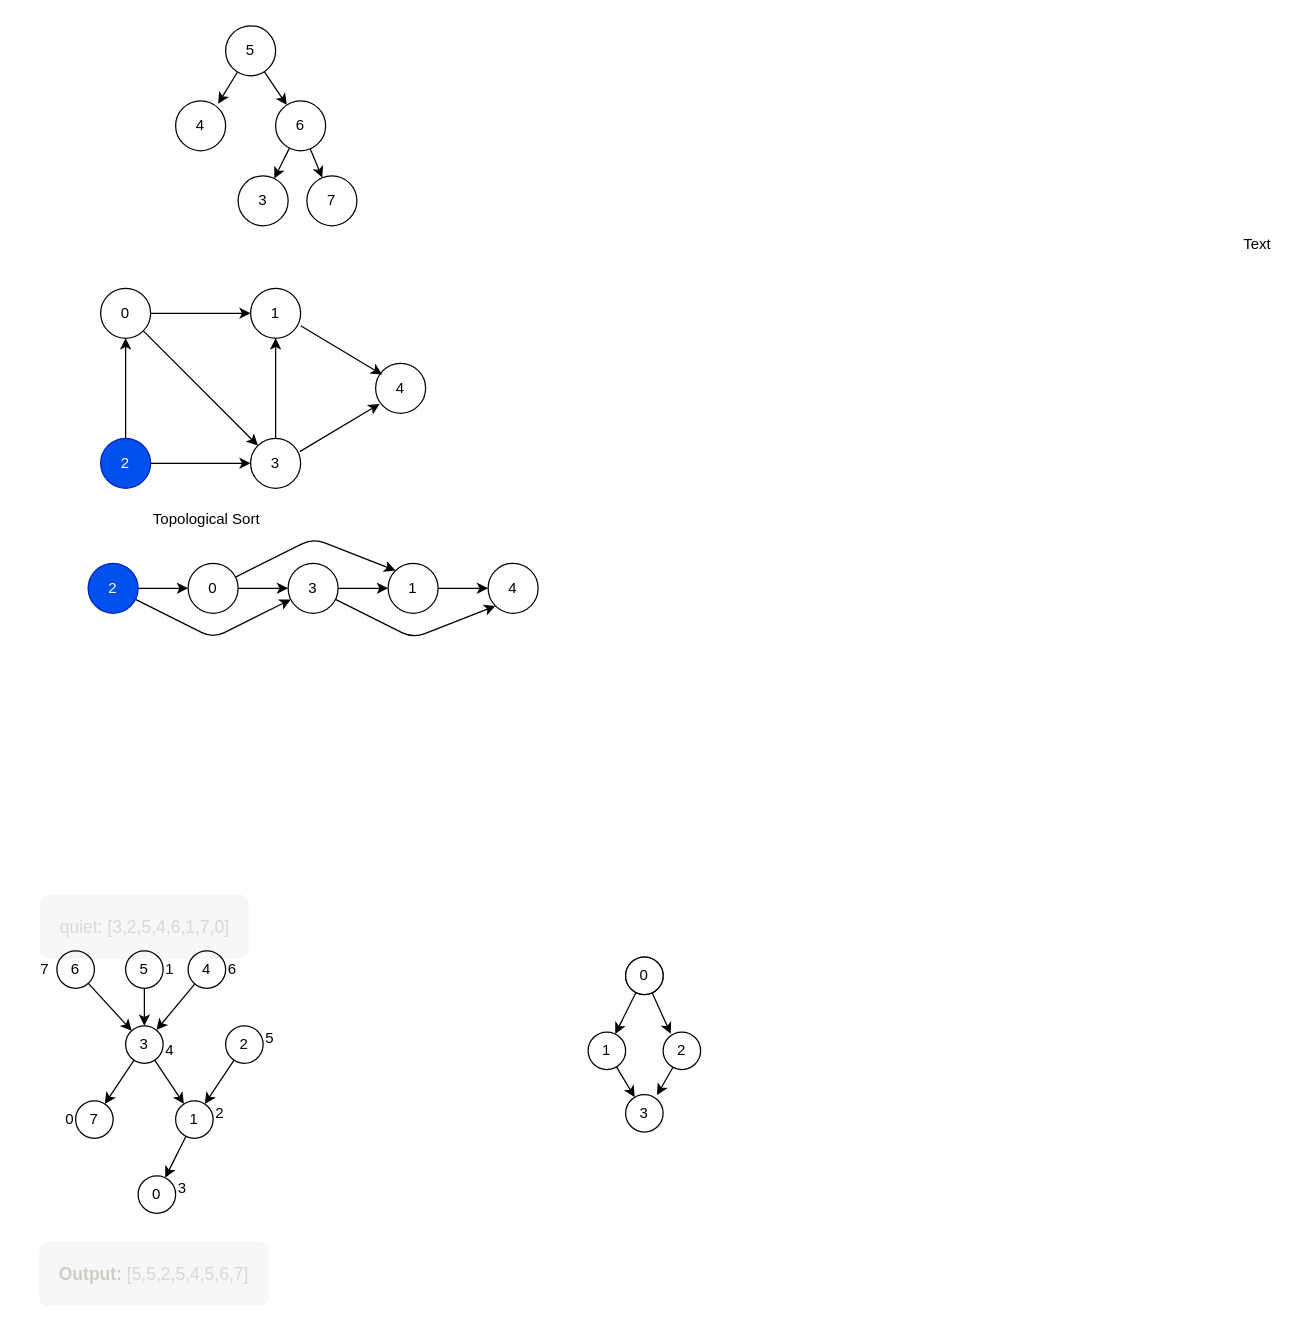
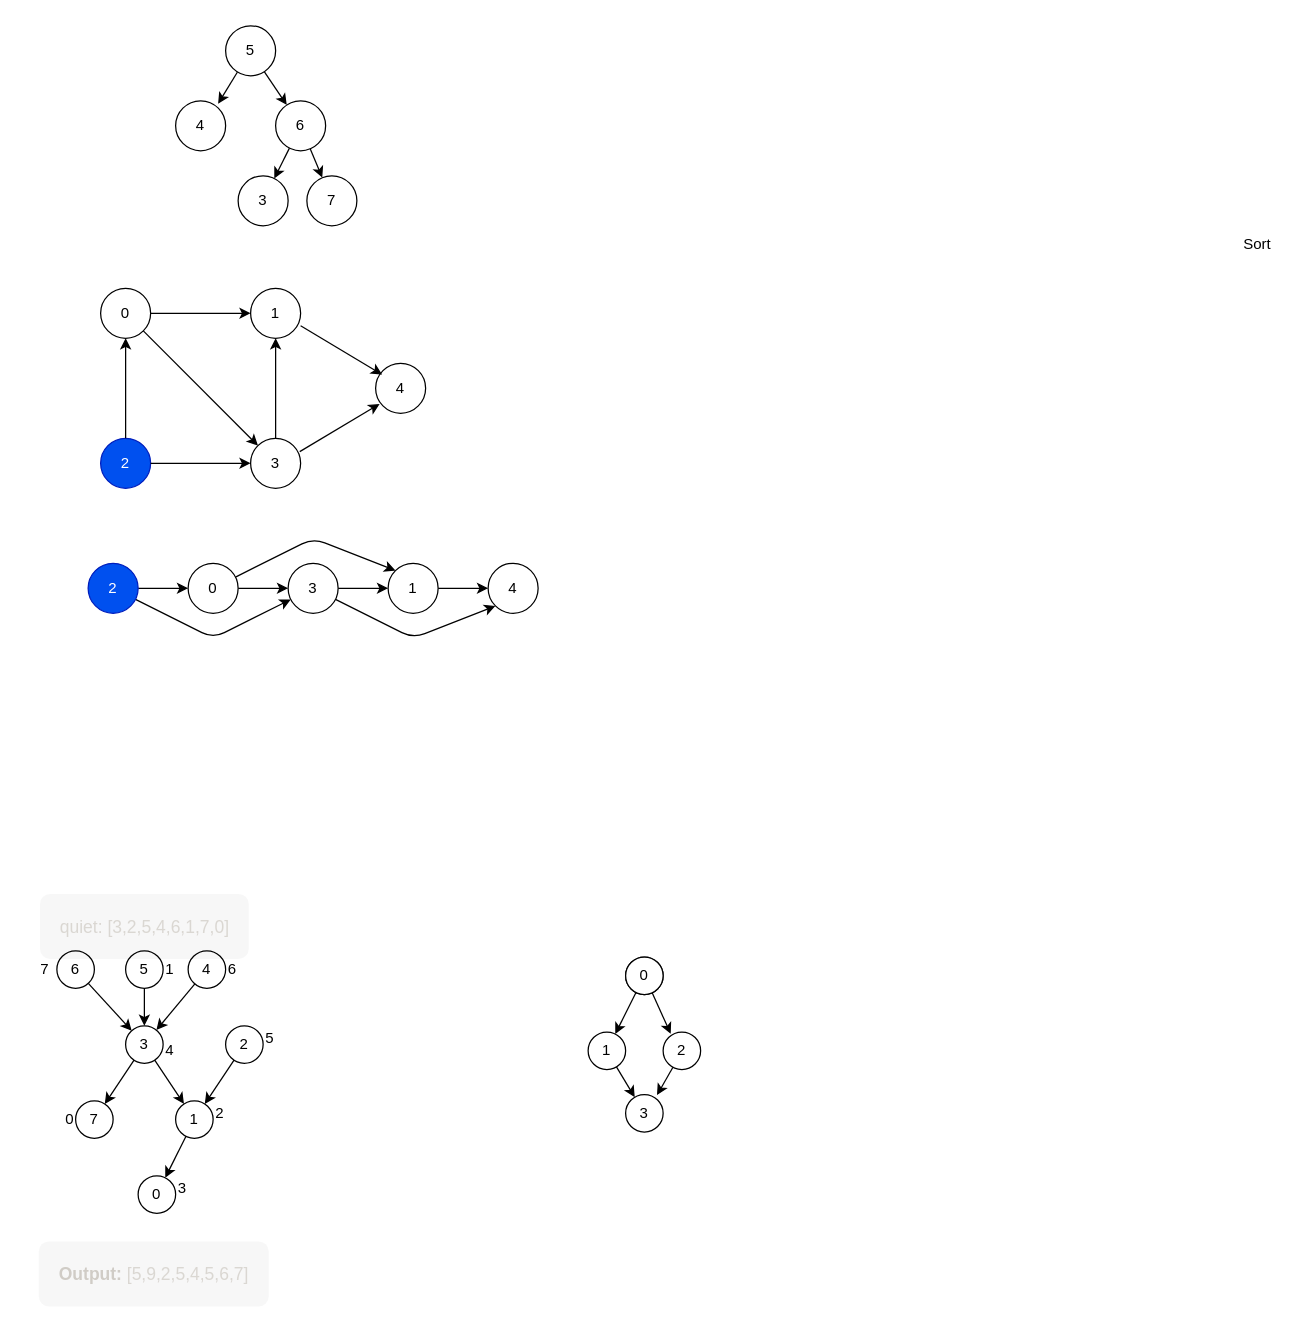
(1258, 244) -> (1258, 244)
(207, 519) -> none
(127, 1231) -> (127, 1231)
